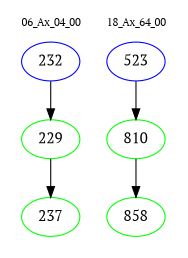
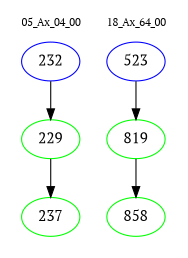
(51, 23) -> (51, 23)
(136, 139) -> (136, 139)
